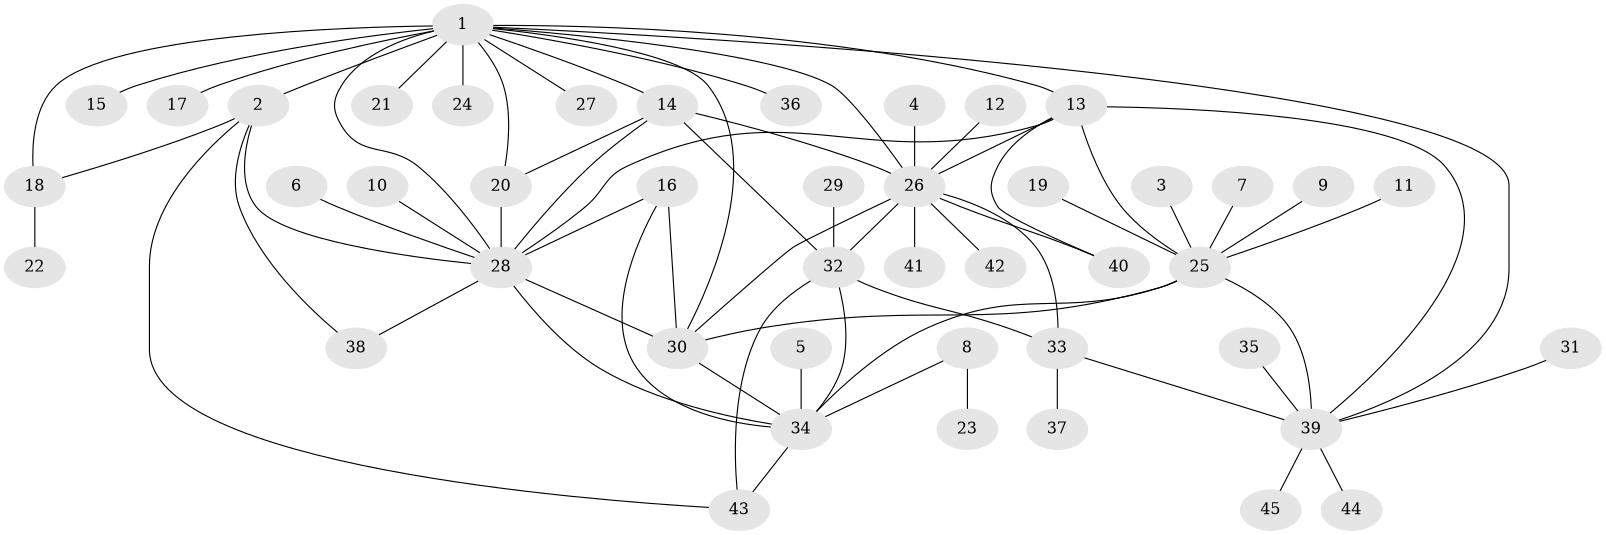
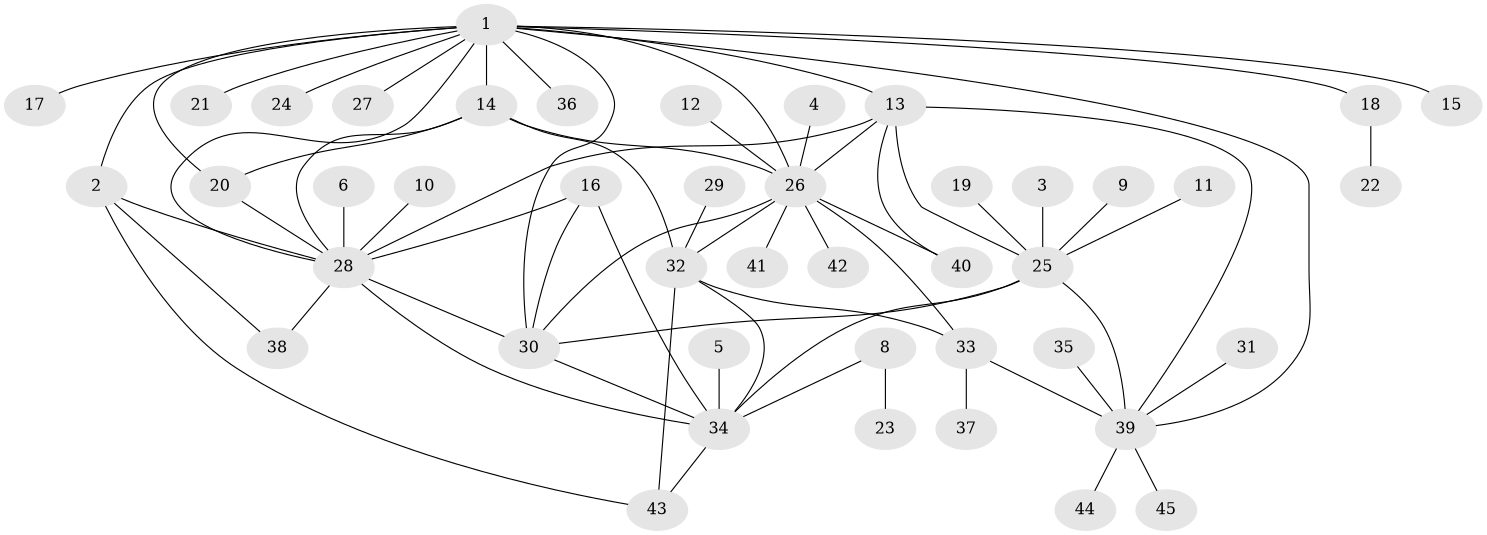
(149, 151) -> none
(1243, 187) -> none
